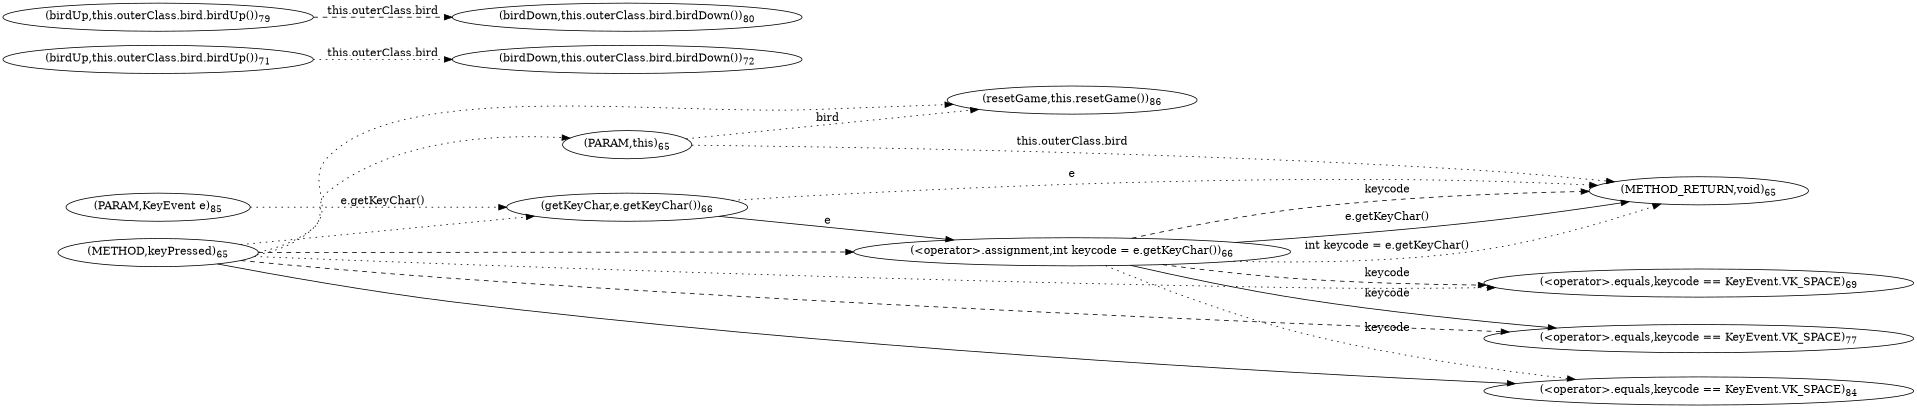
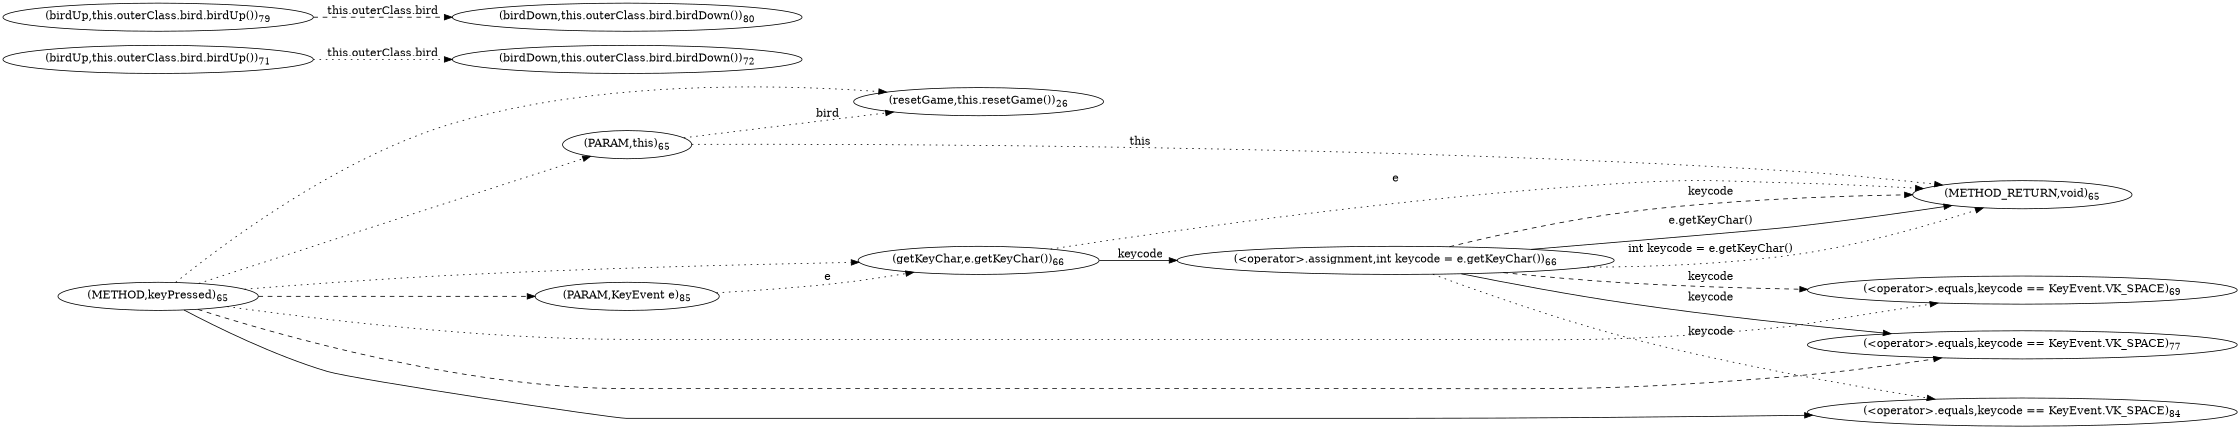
(1156, 99) -> (1062, 100)
(1072, 142) -> (1140, 142)
(383, 201) -> (828, 277)
(828, 221) -> (1140, 255)
(552, 252) -> (393, 296)
